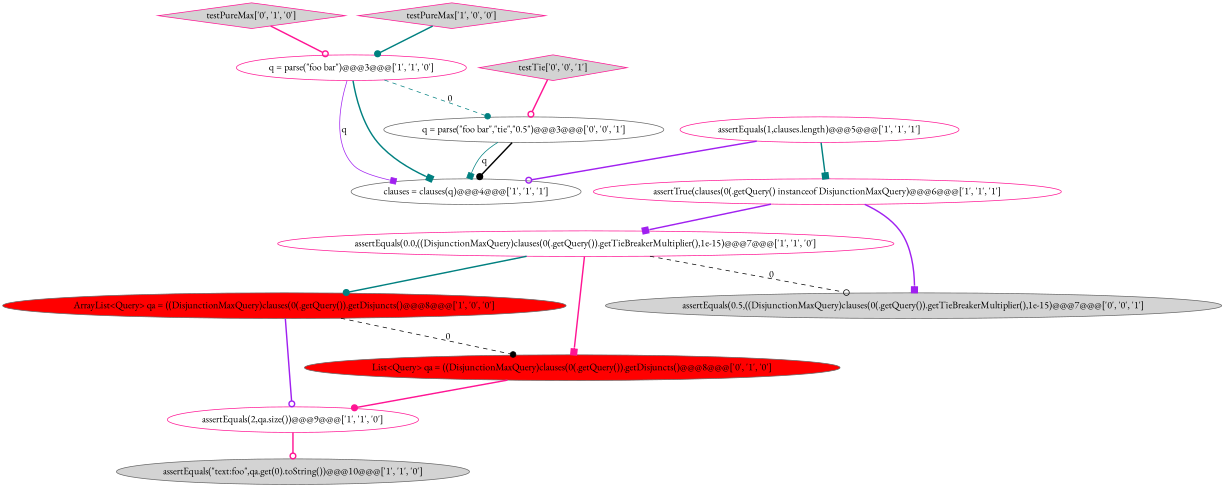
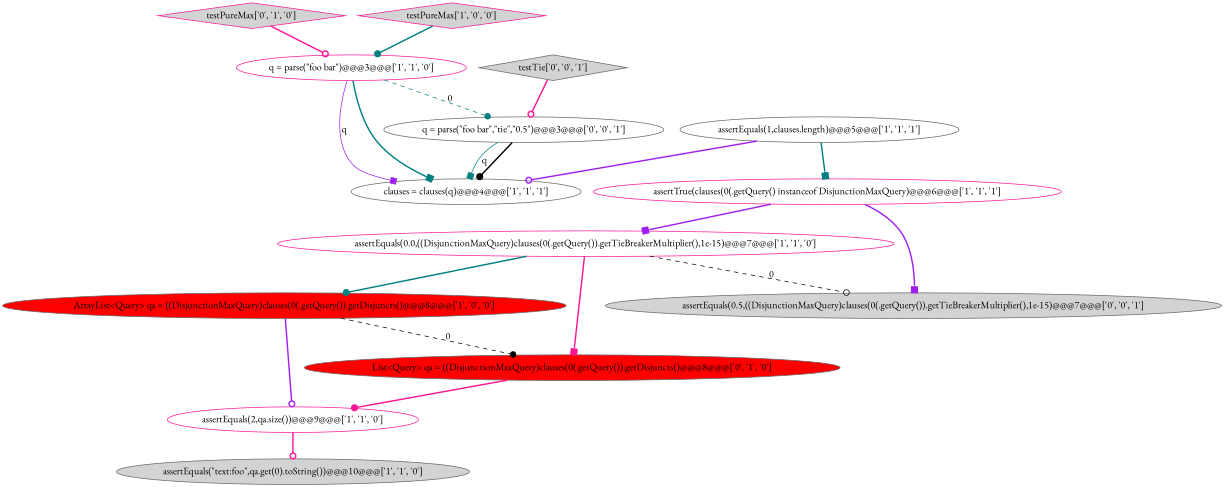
(553, 68) -> (553, 68)
(820, 130) -> (820, 130)
